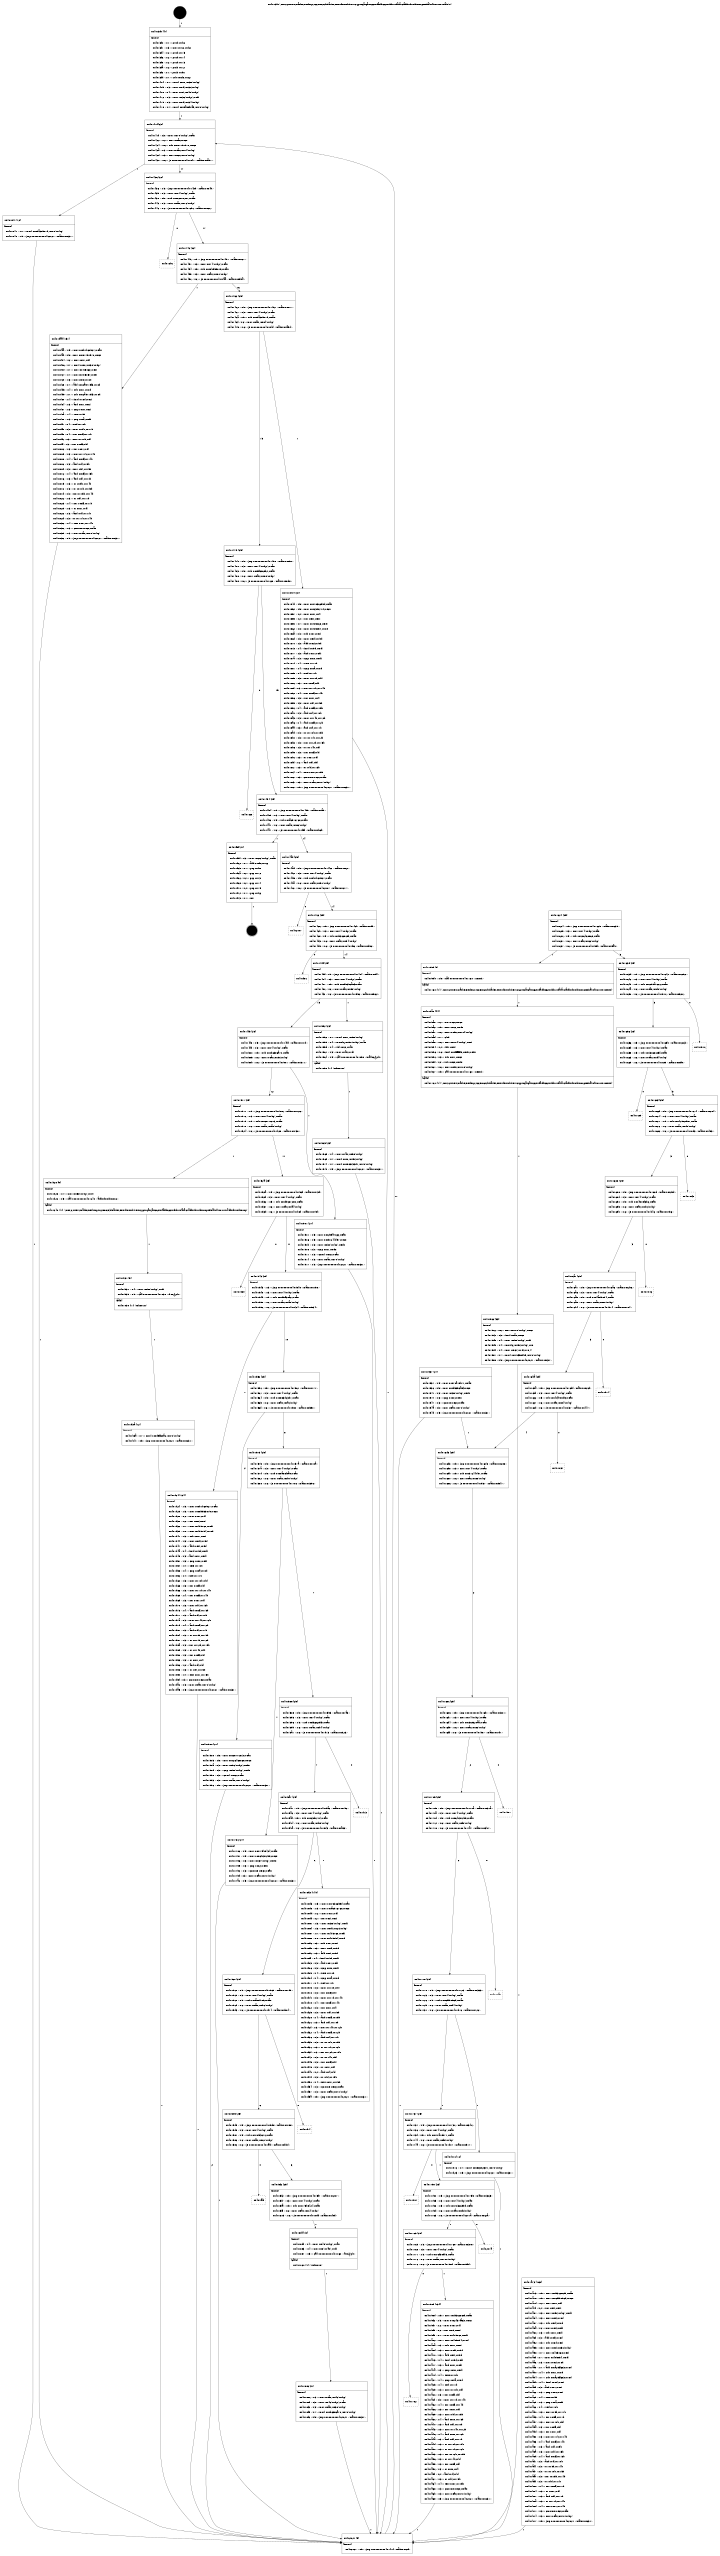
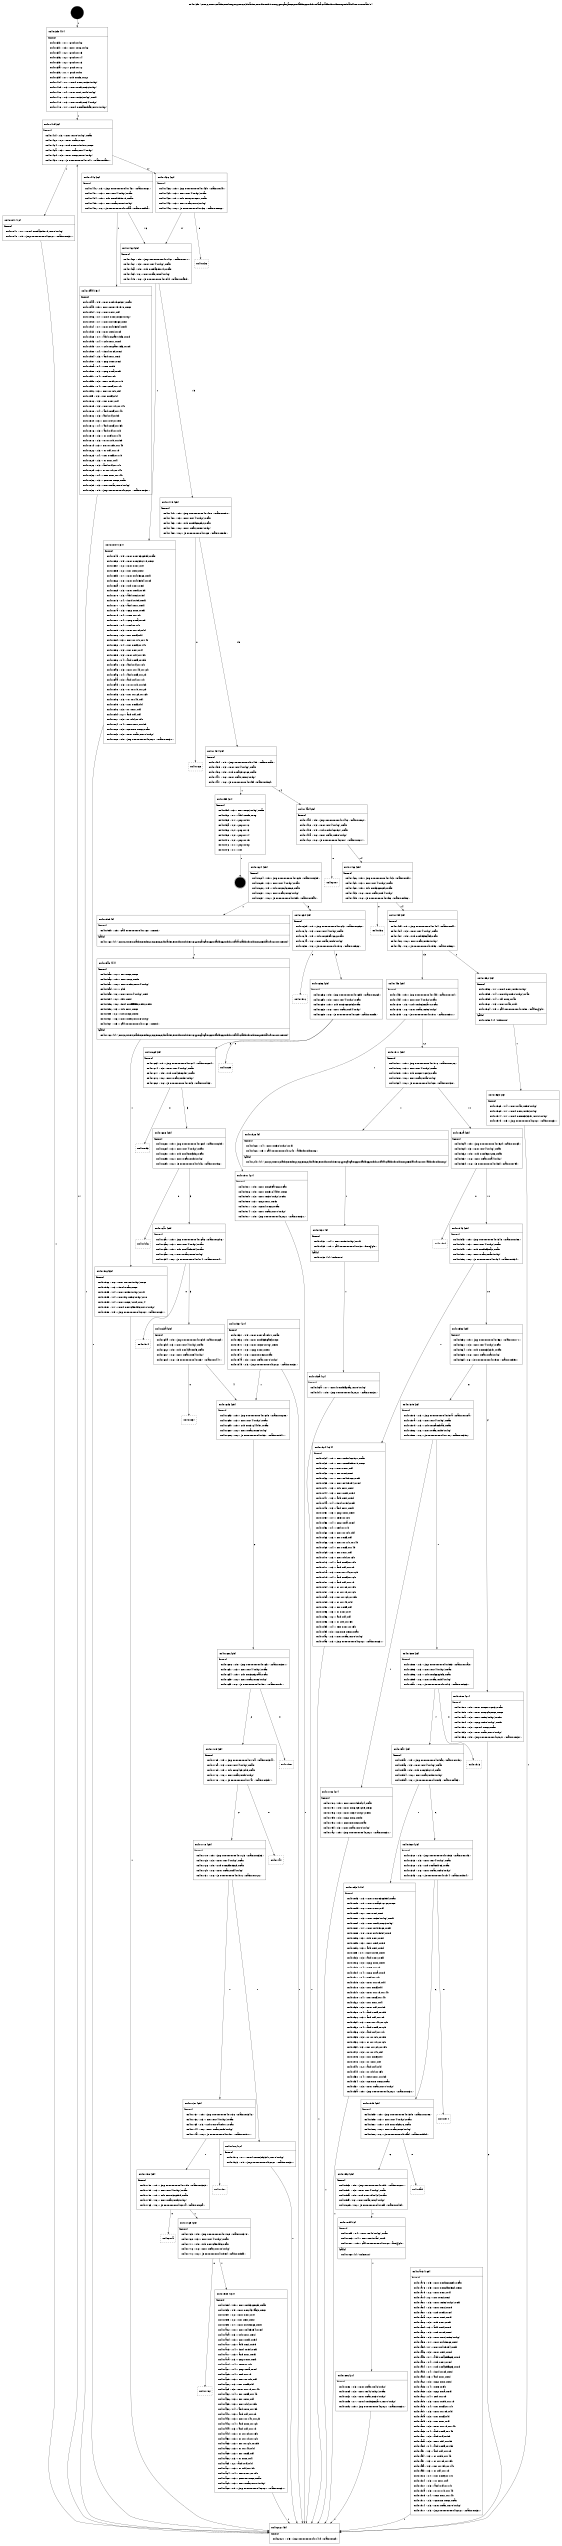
(196, 228) -> (174, 228)
none -> (333, 2309)
